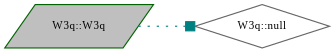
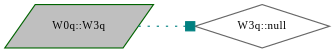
(79, 26) -> (79, 26)
